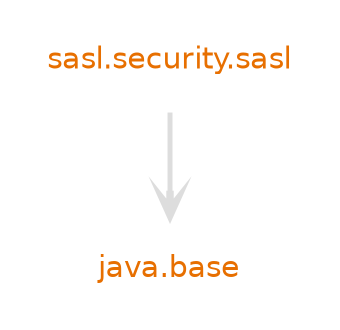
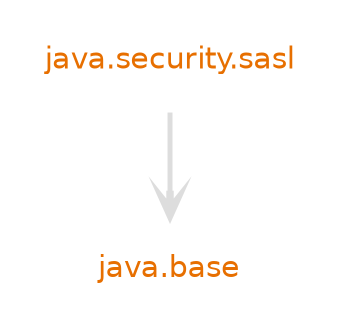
(170, 61) -> (170, 61)
